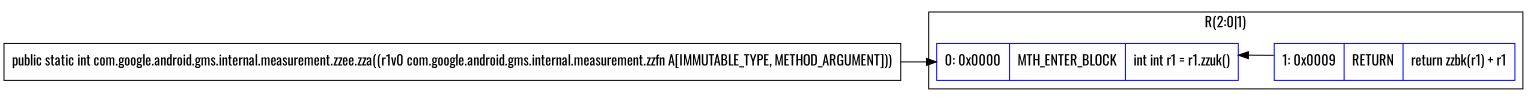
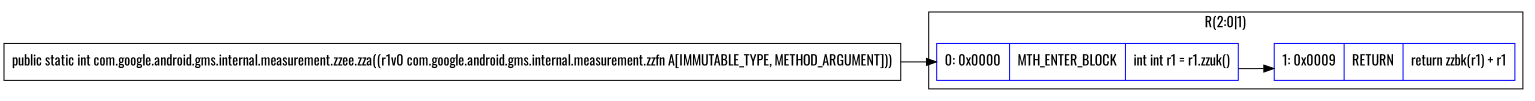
(1261, 55) -> (1251, 69)
